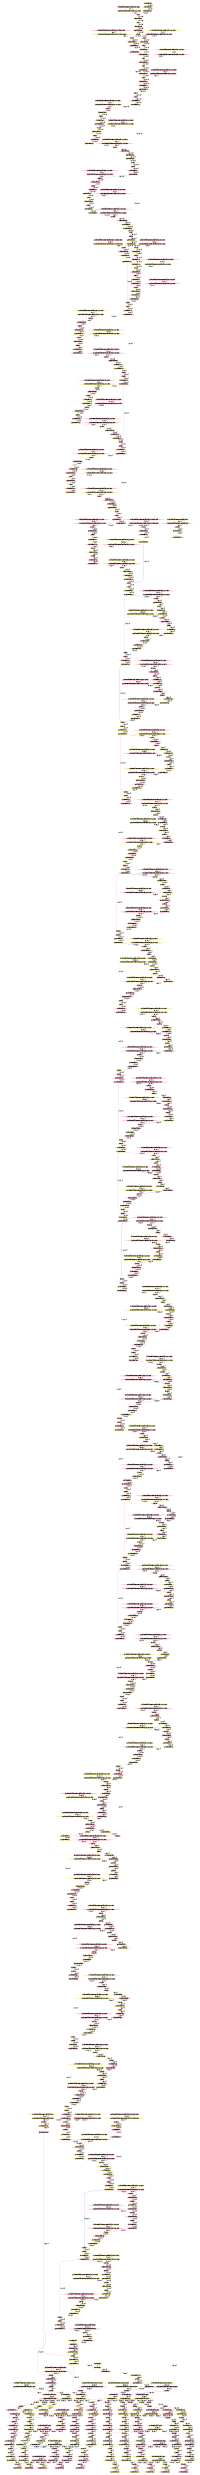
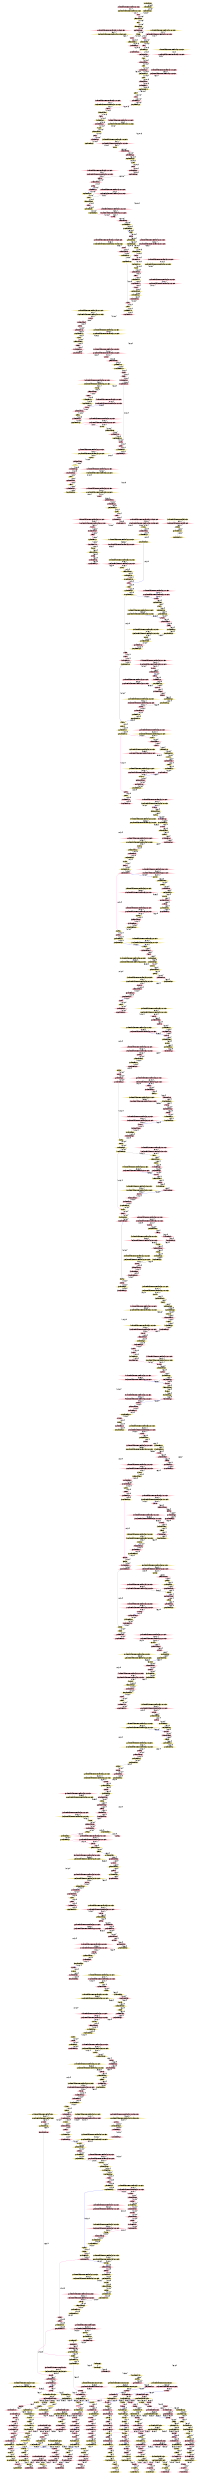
(131, 651) -> none
